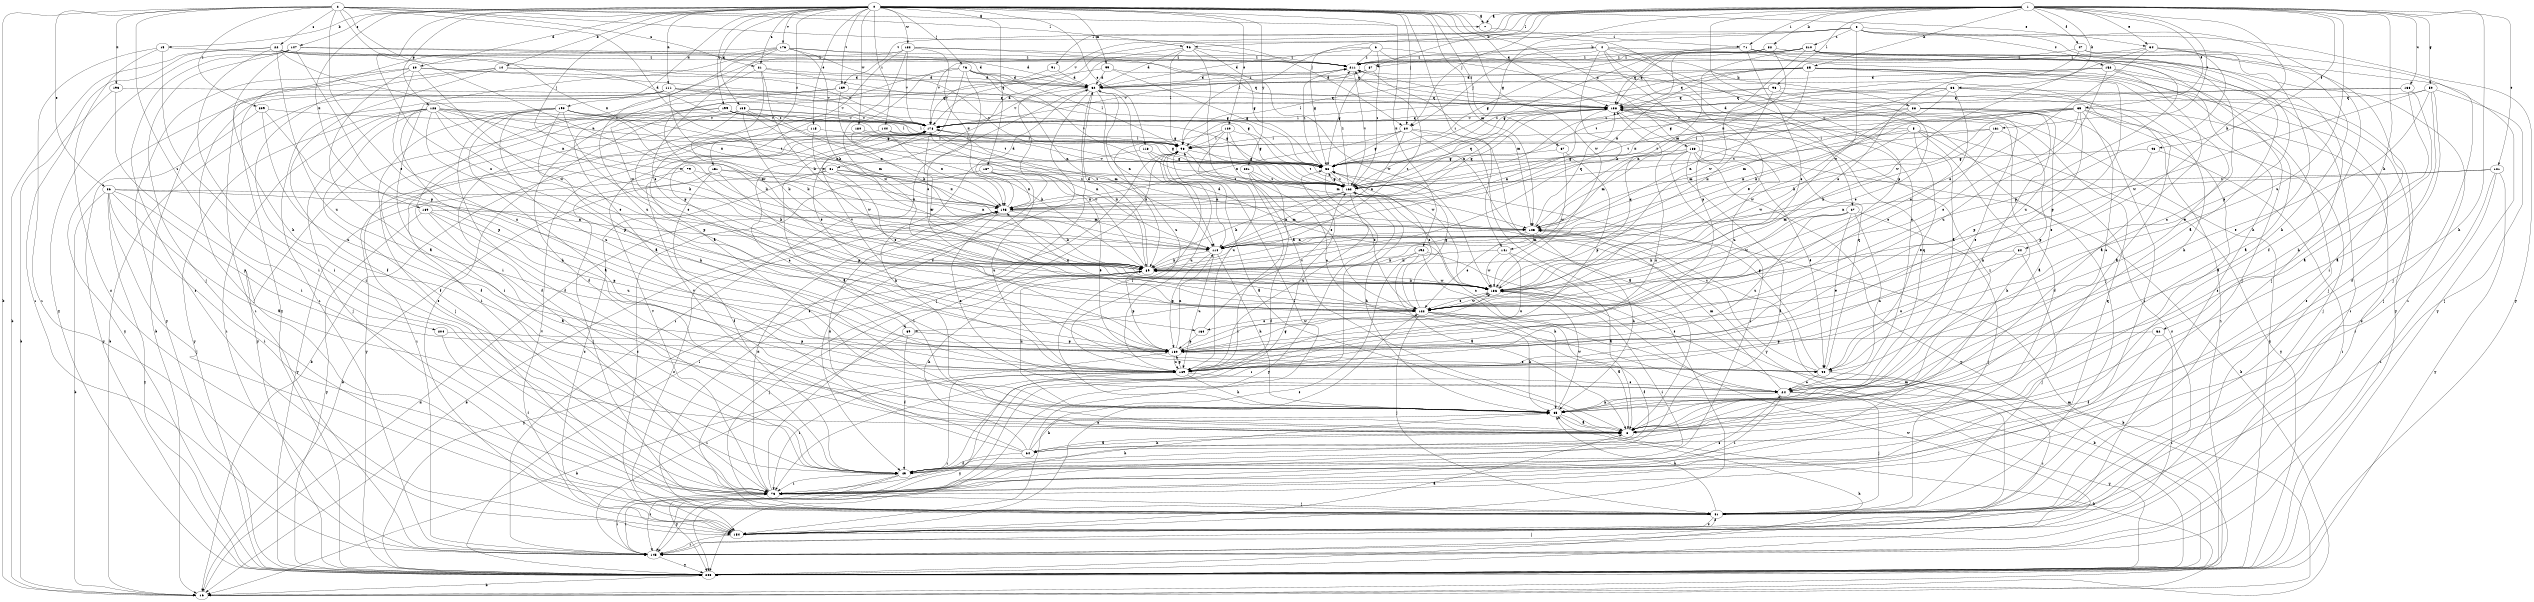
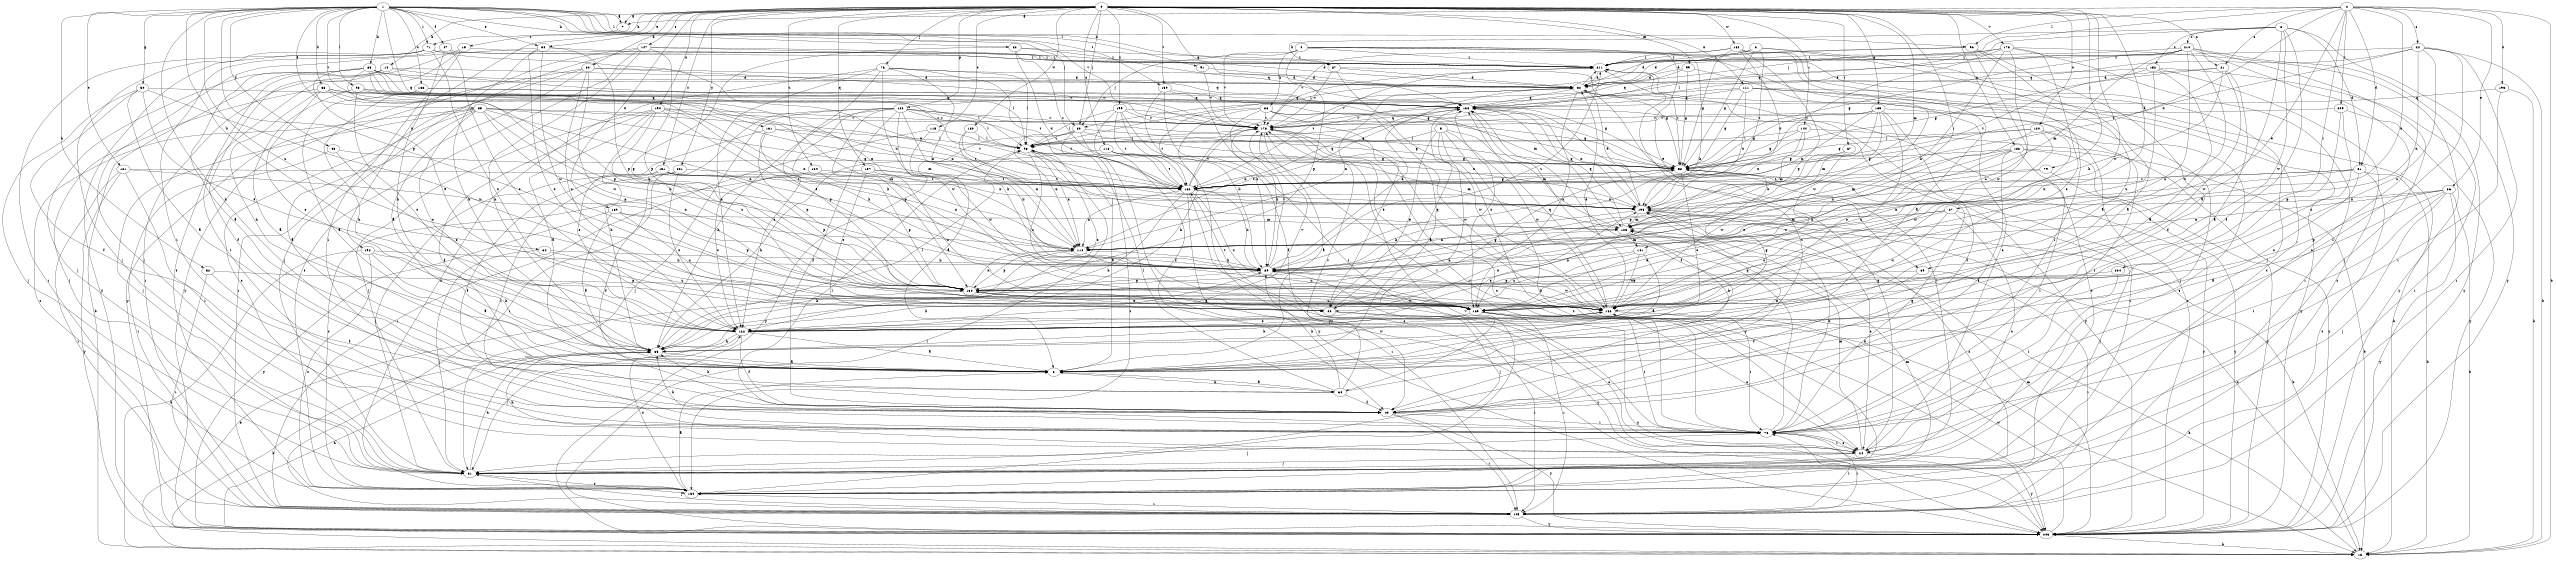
(1142, 66) -> (1883, 60)
(1312, 315) -> (717, 211)
